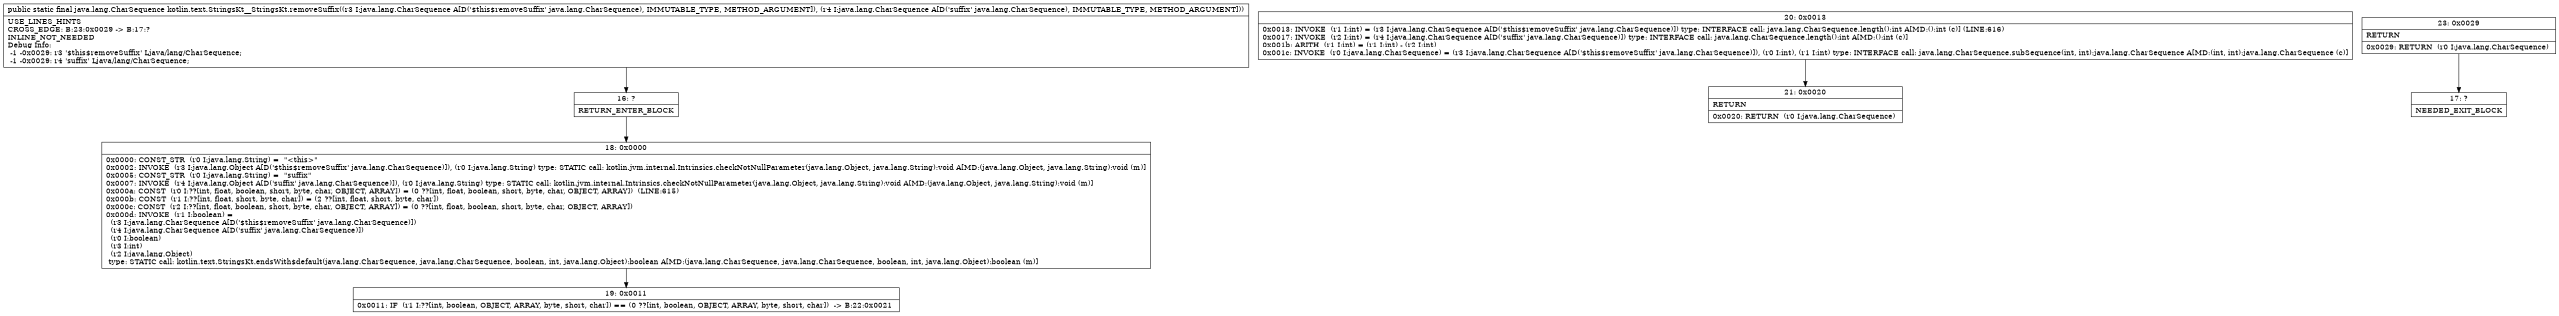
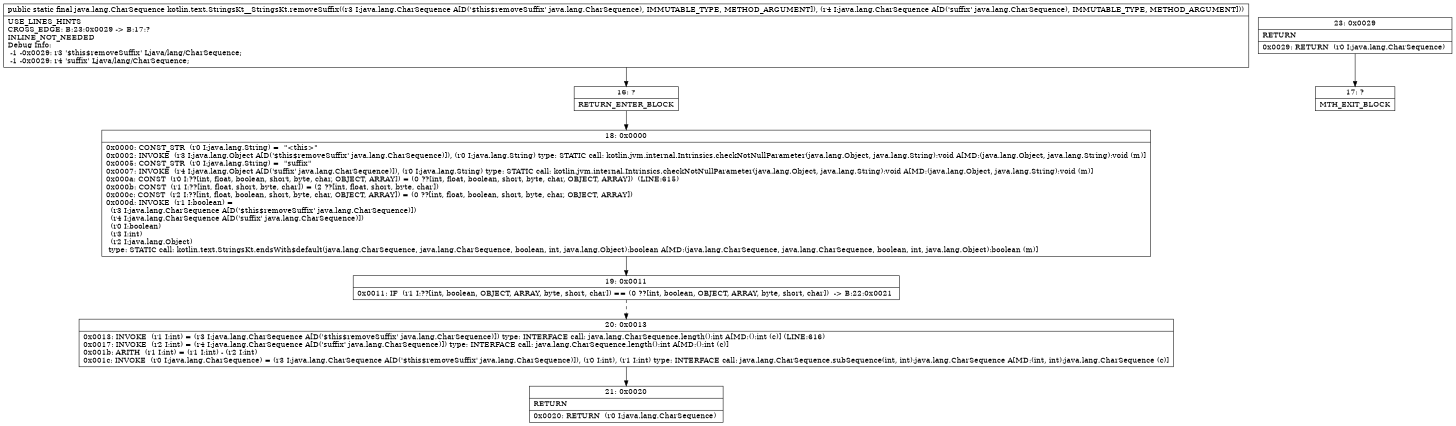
(2459, 110) -> (1355, 104)
none -> (626, 307)
